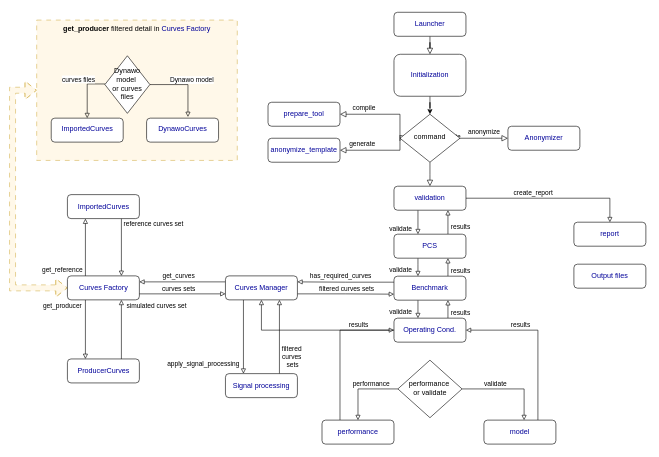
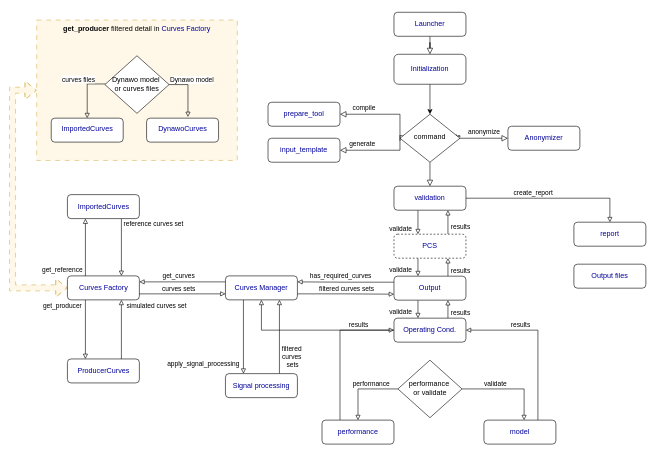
(430, 75) -> (430, 69)
(127, 85) -> (137, 85)
(304, 150) -> (304, 150)
(430, 246) -> (430, 246)
(430, 288) -> (430, 288)
